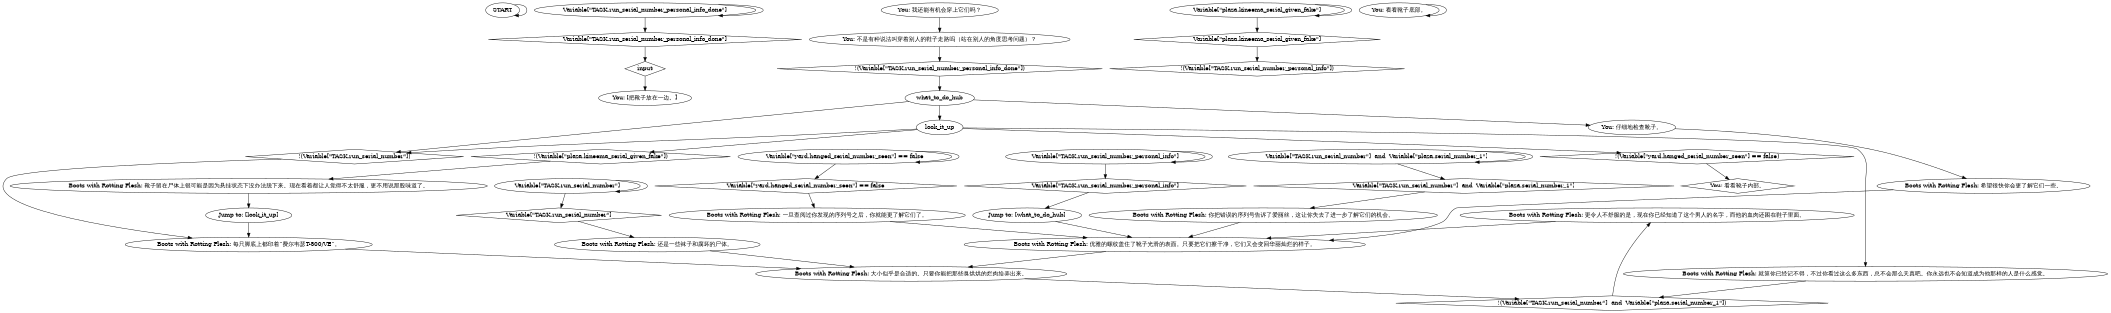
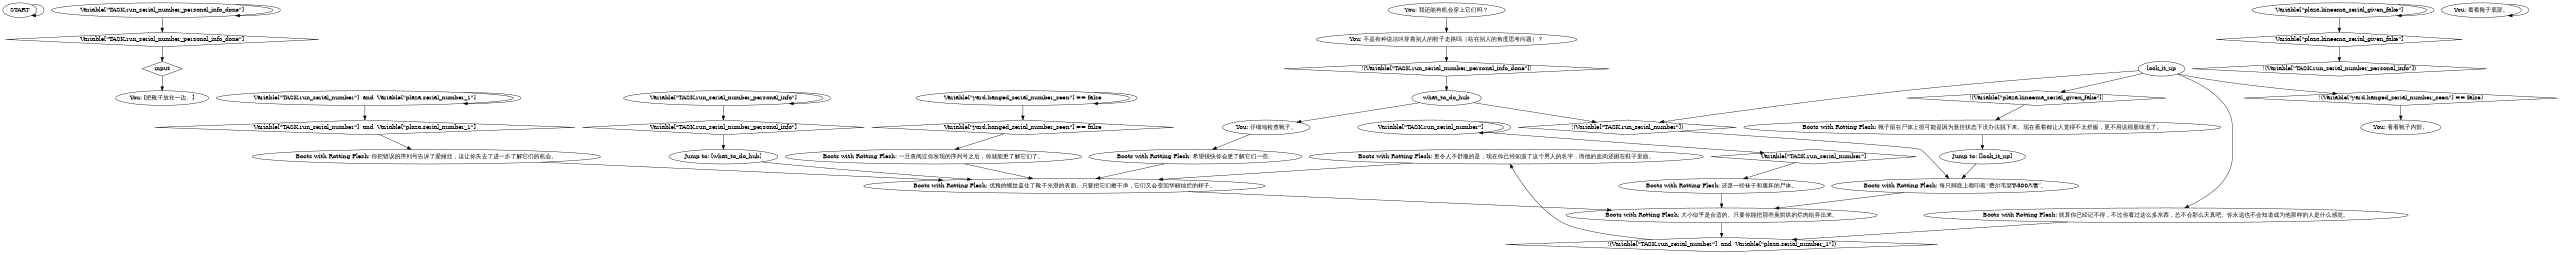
(940, 111) -> none
(1738, 186) -> (2401, 127)
